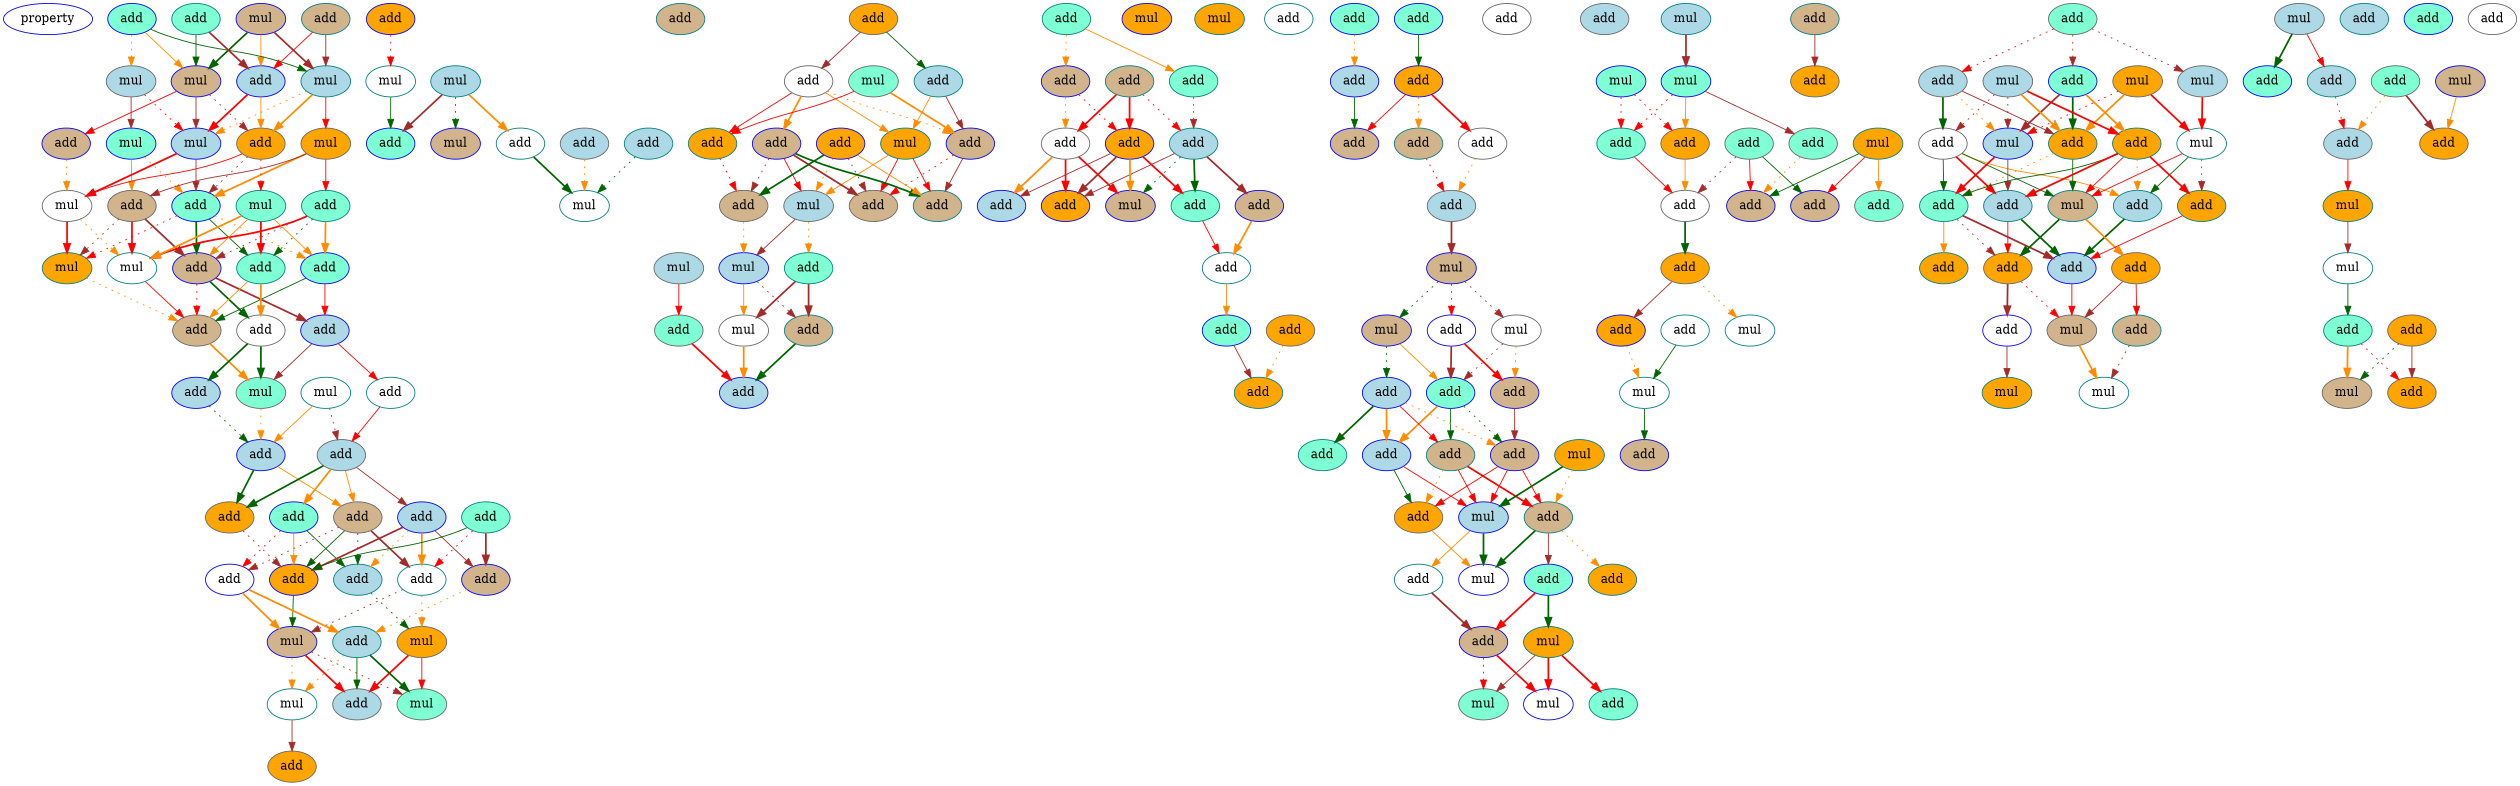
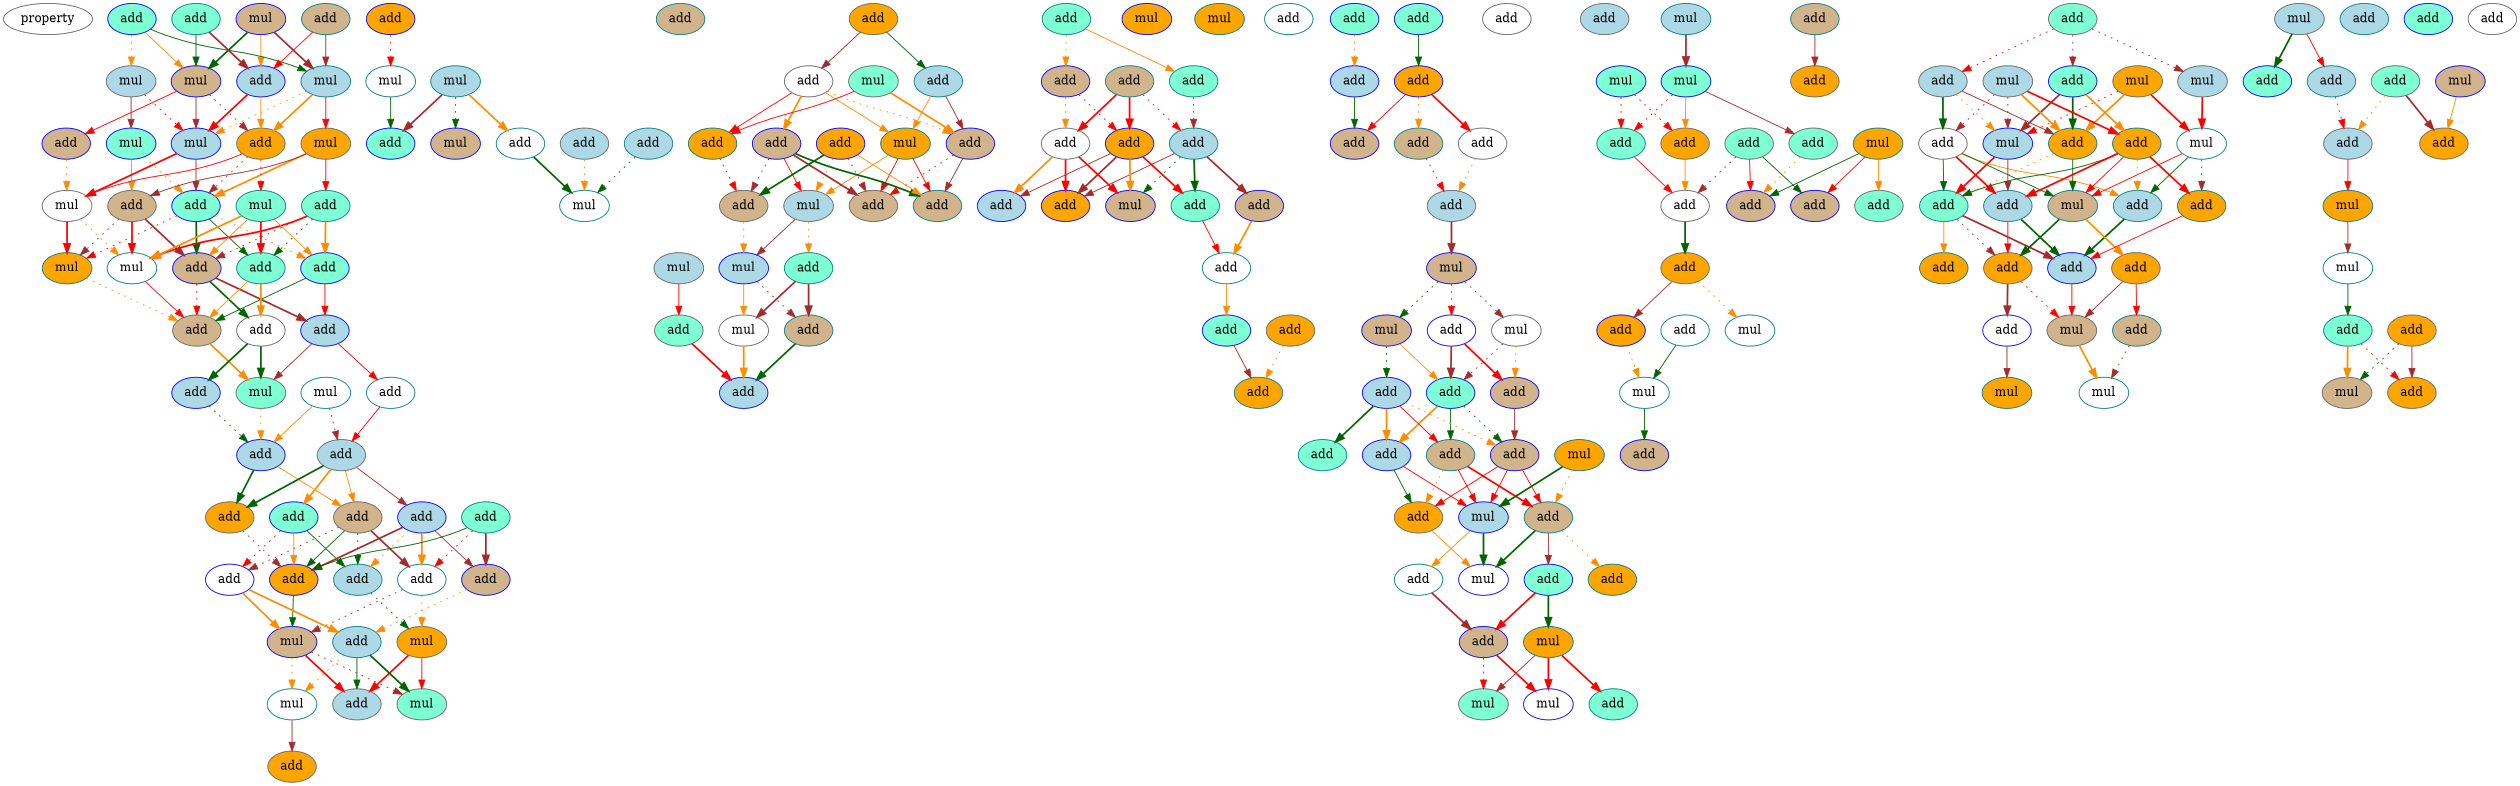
(48, 19) -> (48, 19)
